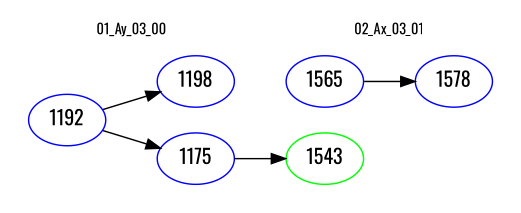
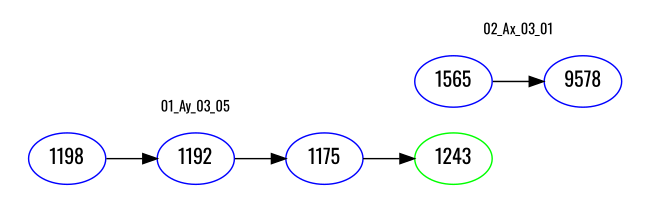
(131, 31) -> (196, 108)
(454, 81) -> (583, 81)
(125, 103) -> (124, 159)
(325, 159) -> (453, 159)
